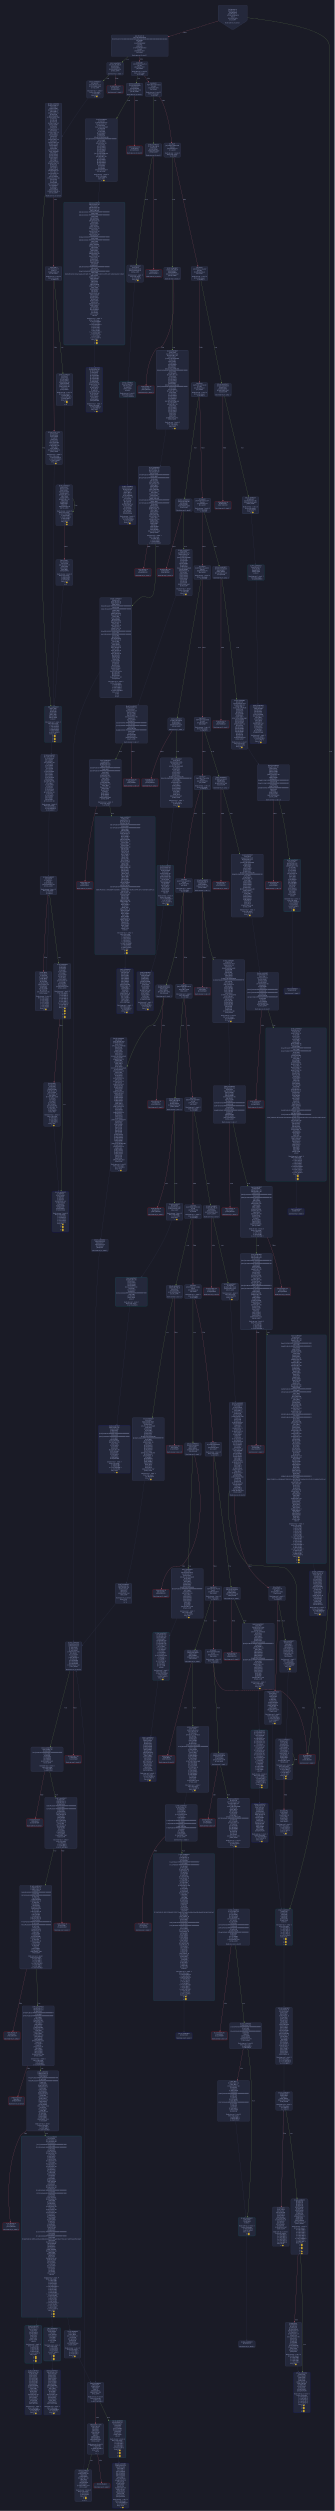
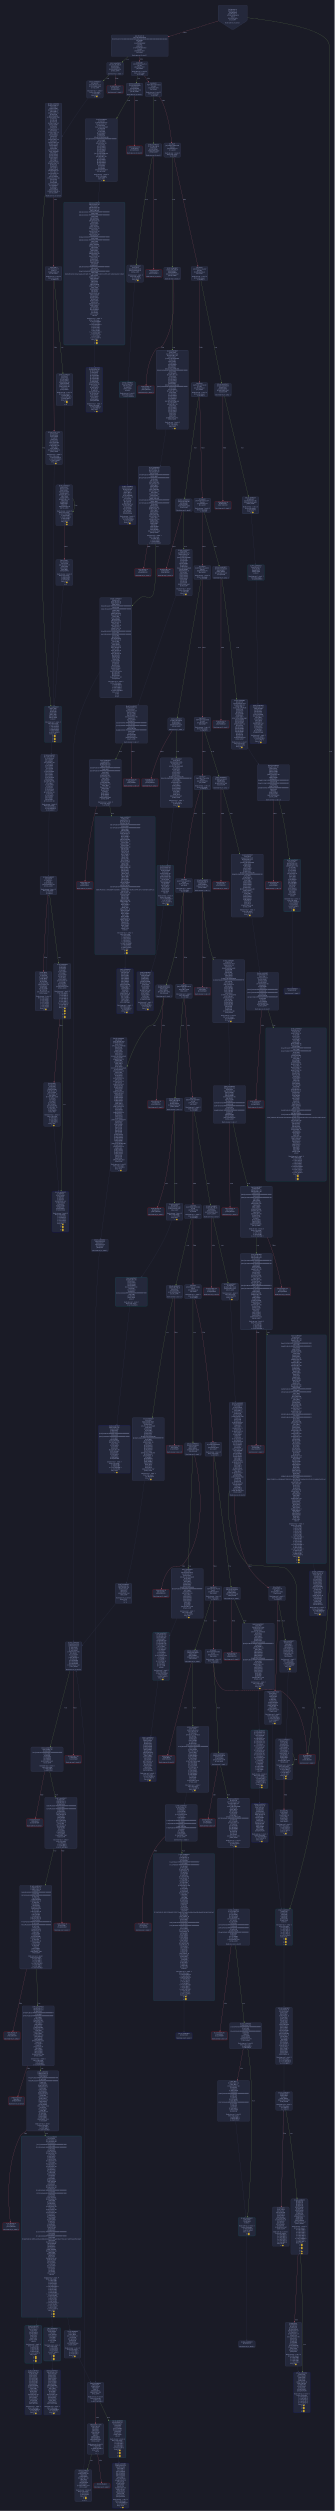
(296, 1212) -> none
